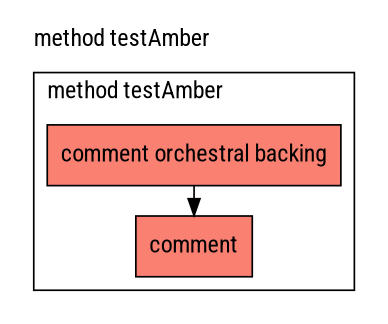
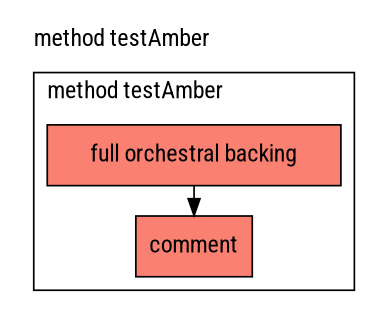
(194, 155) -> (194, 155)
